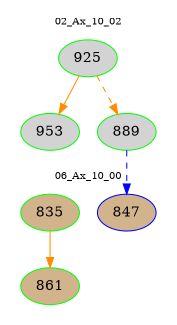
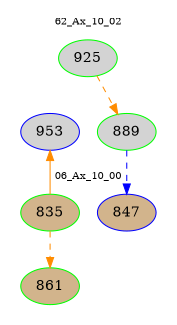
(88, 22) -> (88, 22)
(72, 90) -> (50, 178)
(50, 132) -> (50, 132)
(50, 244) -> (50, 244)
